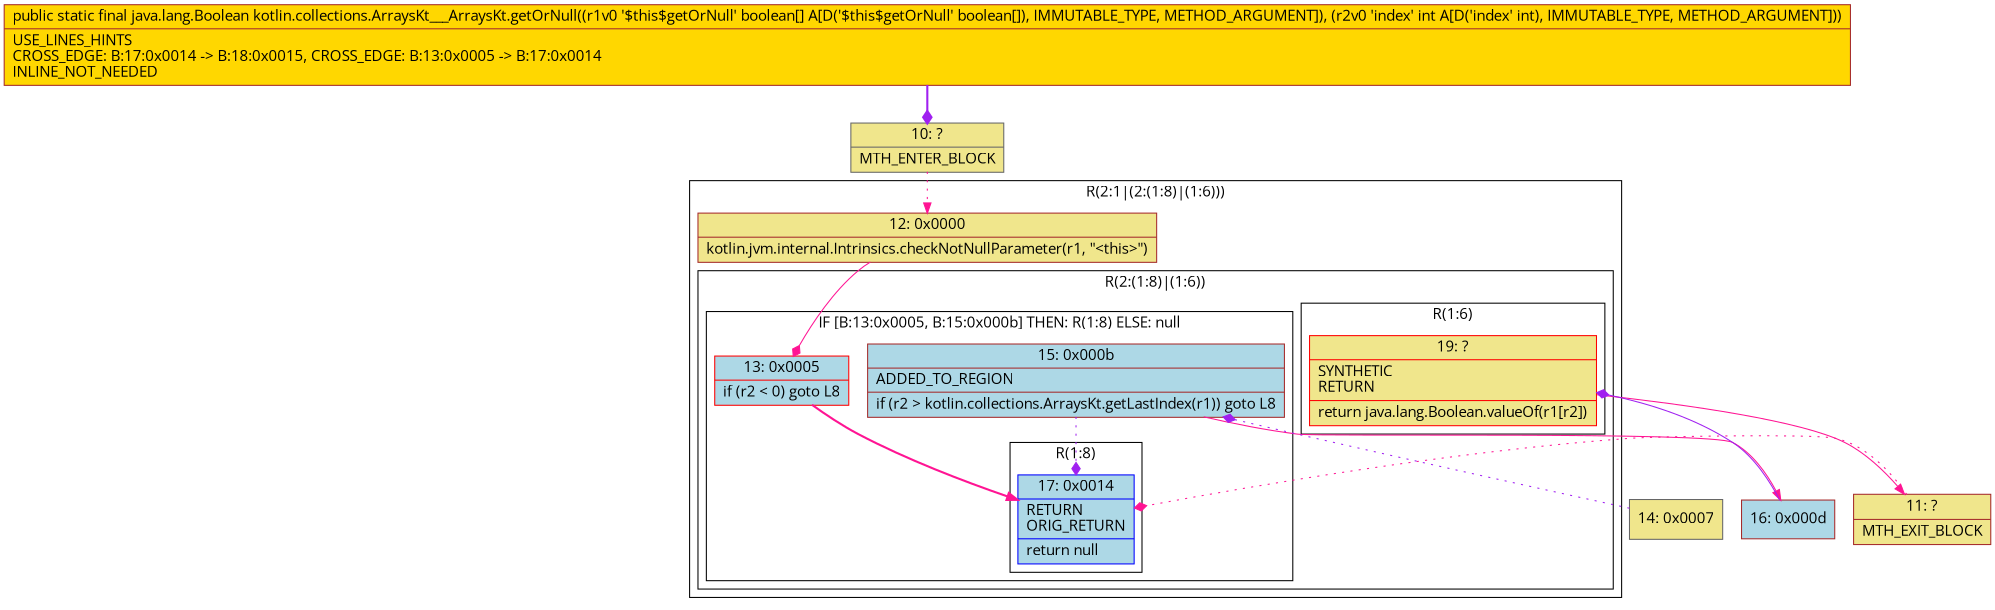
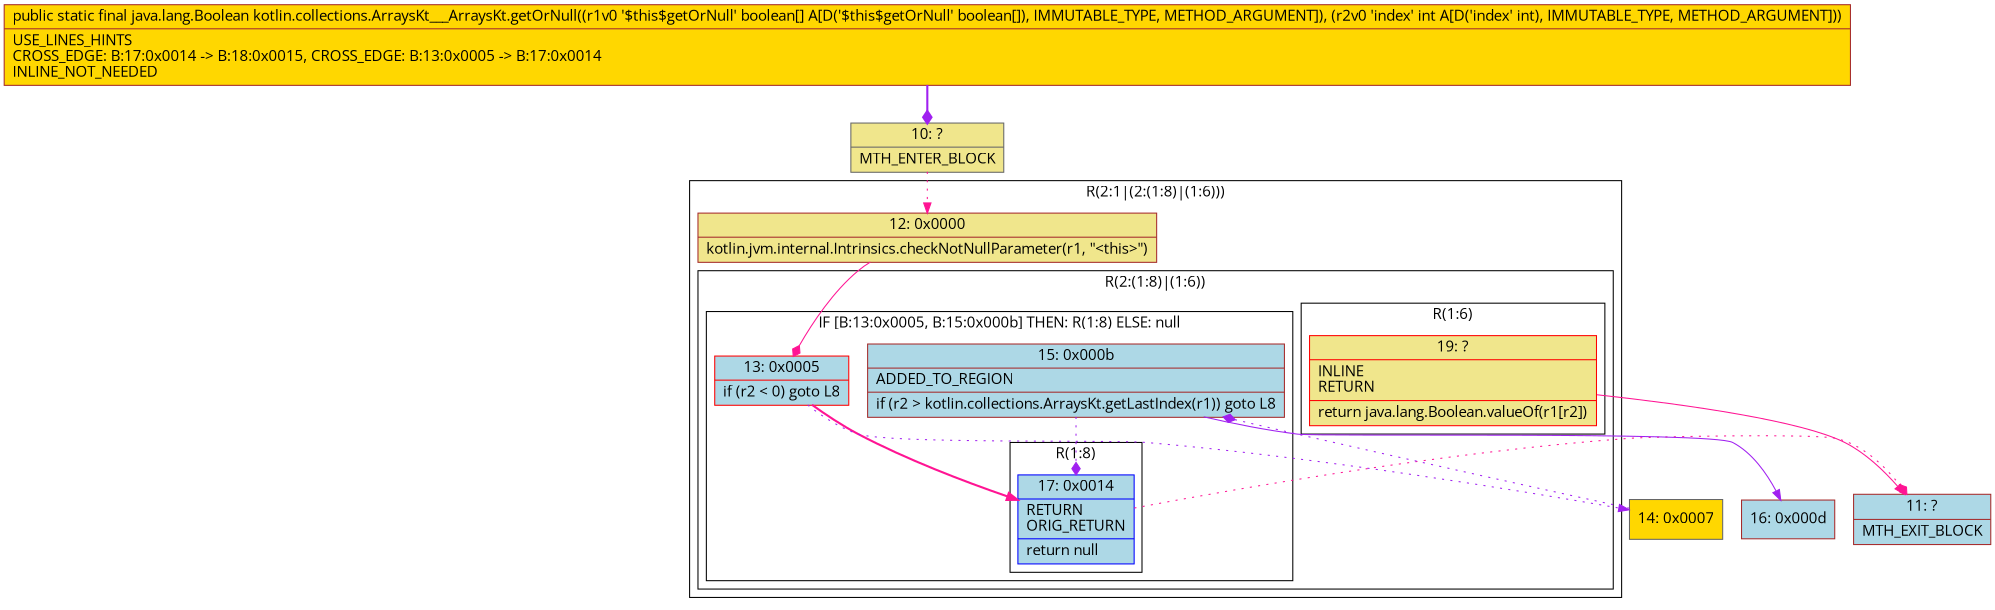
(1356, 372) -> (1341, 372)
(1708, 428) -> none
(1500, 435) -> (1500, 435)
(1536, 447) -> (1523, 448)
none -> (1211, 449)
(1676, 519) -> (1676, 519)
(1922, 519) -> (1922, 519)
